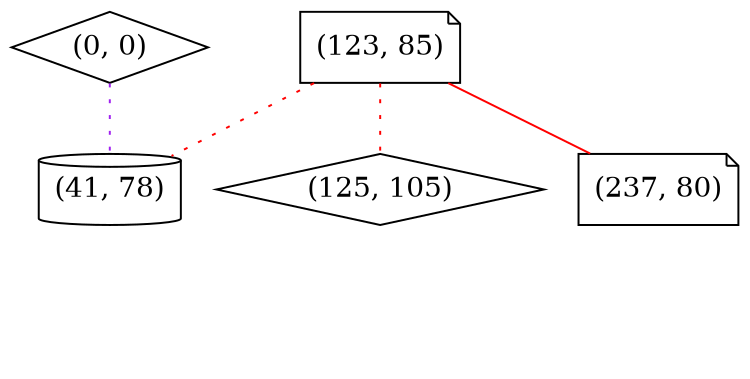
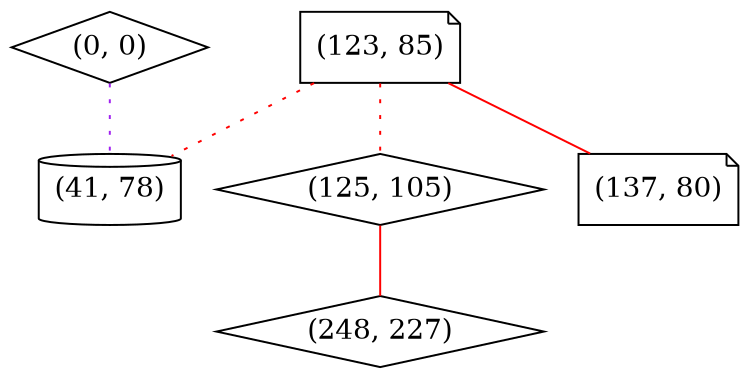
(658, 189) -> (658, 189)
none -> (380, 332)
